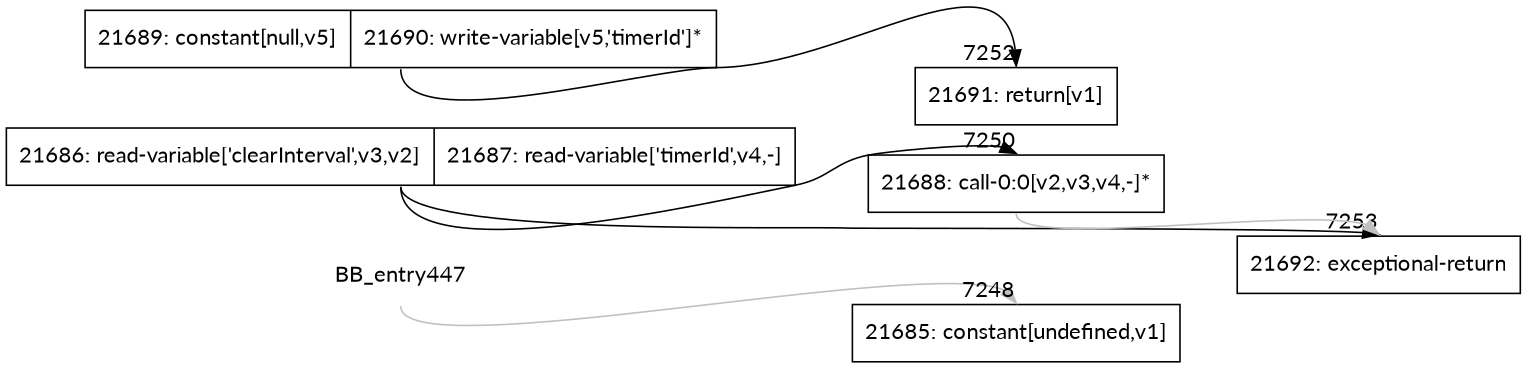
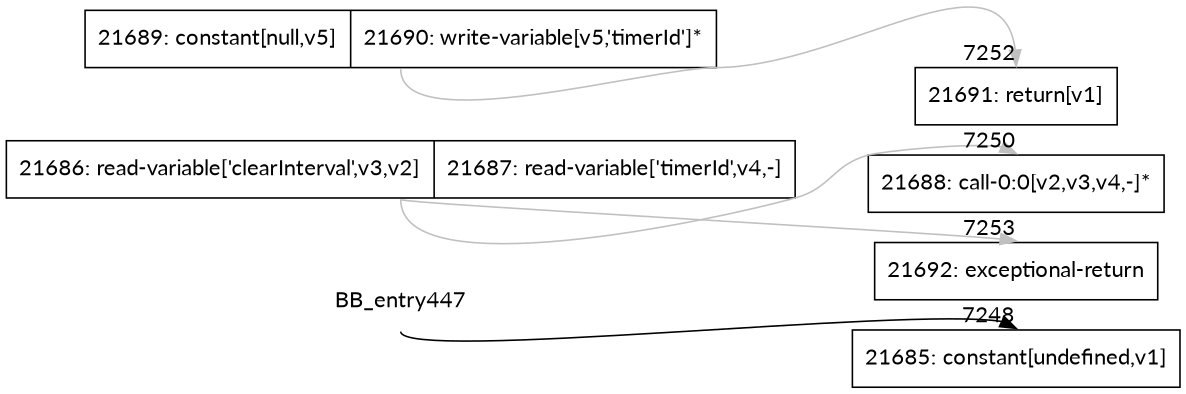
(716, 68) -> (716, 68)
(696, 205) -> (652, 228)
(1278, 221) -> none
(878, 228) -> (656, 217)
(701, 305) -> (701, 330)
